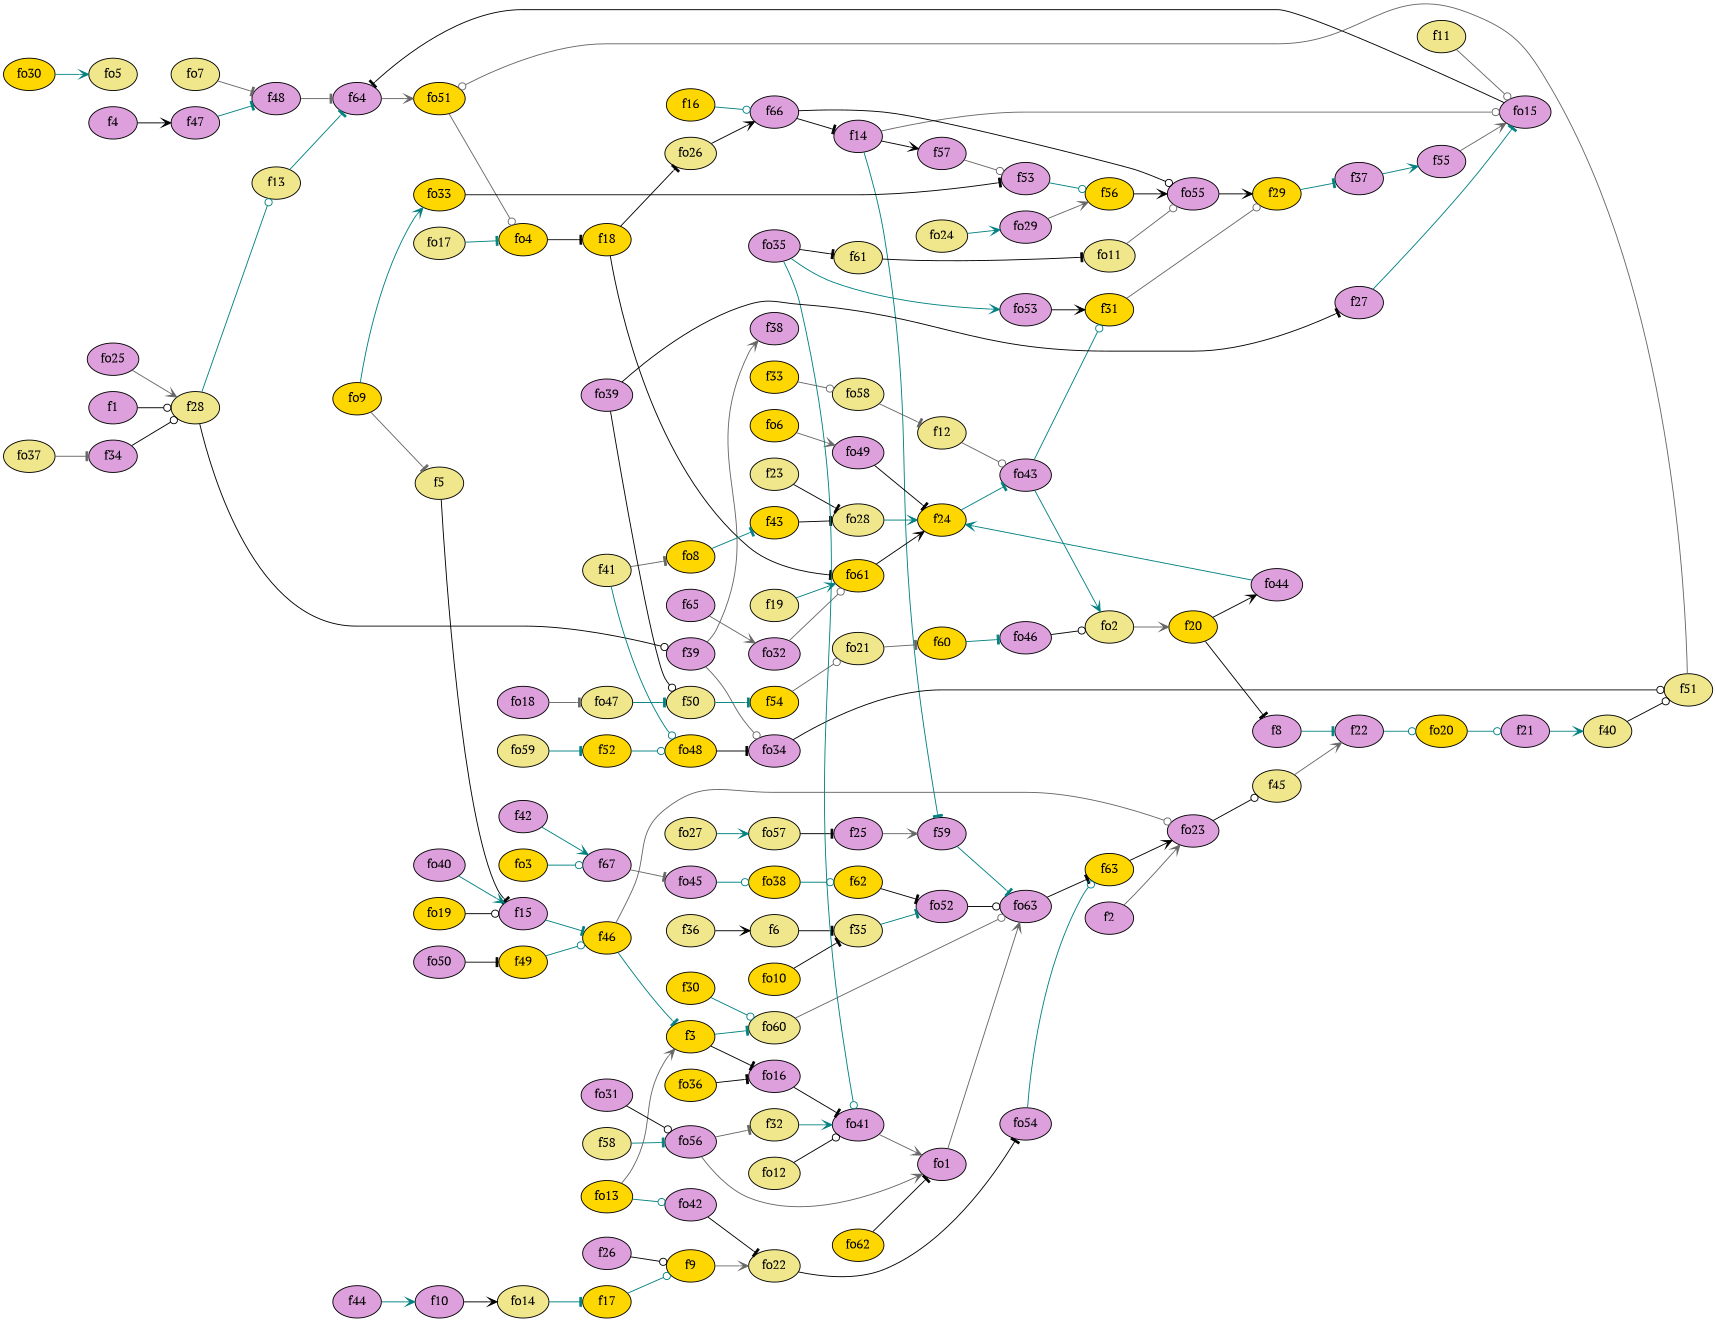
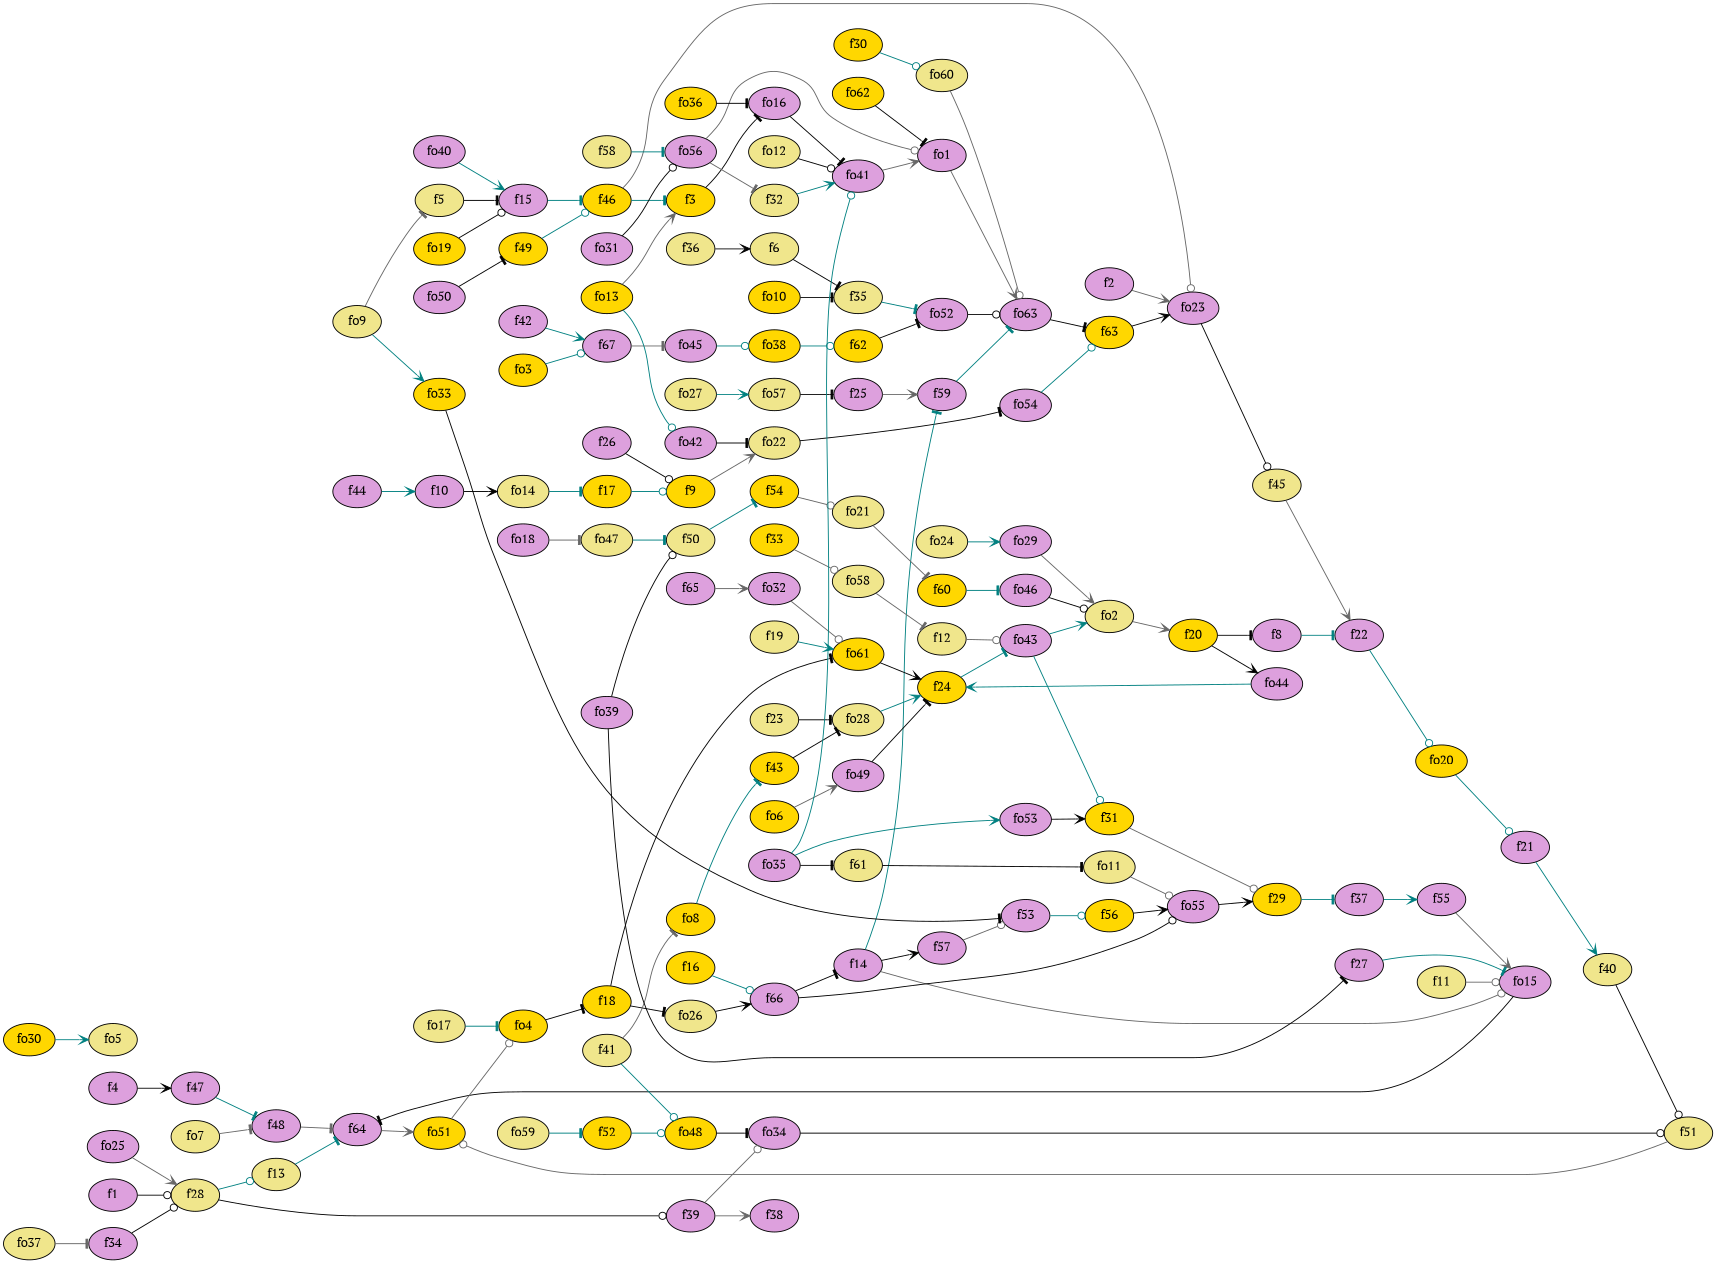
(1064, 212) -> (1064, 576)
(357, 399) -> (357, 322)
(730, 1033) -> none
(801, 1206) -> (803, 81)
